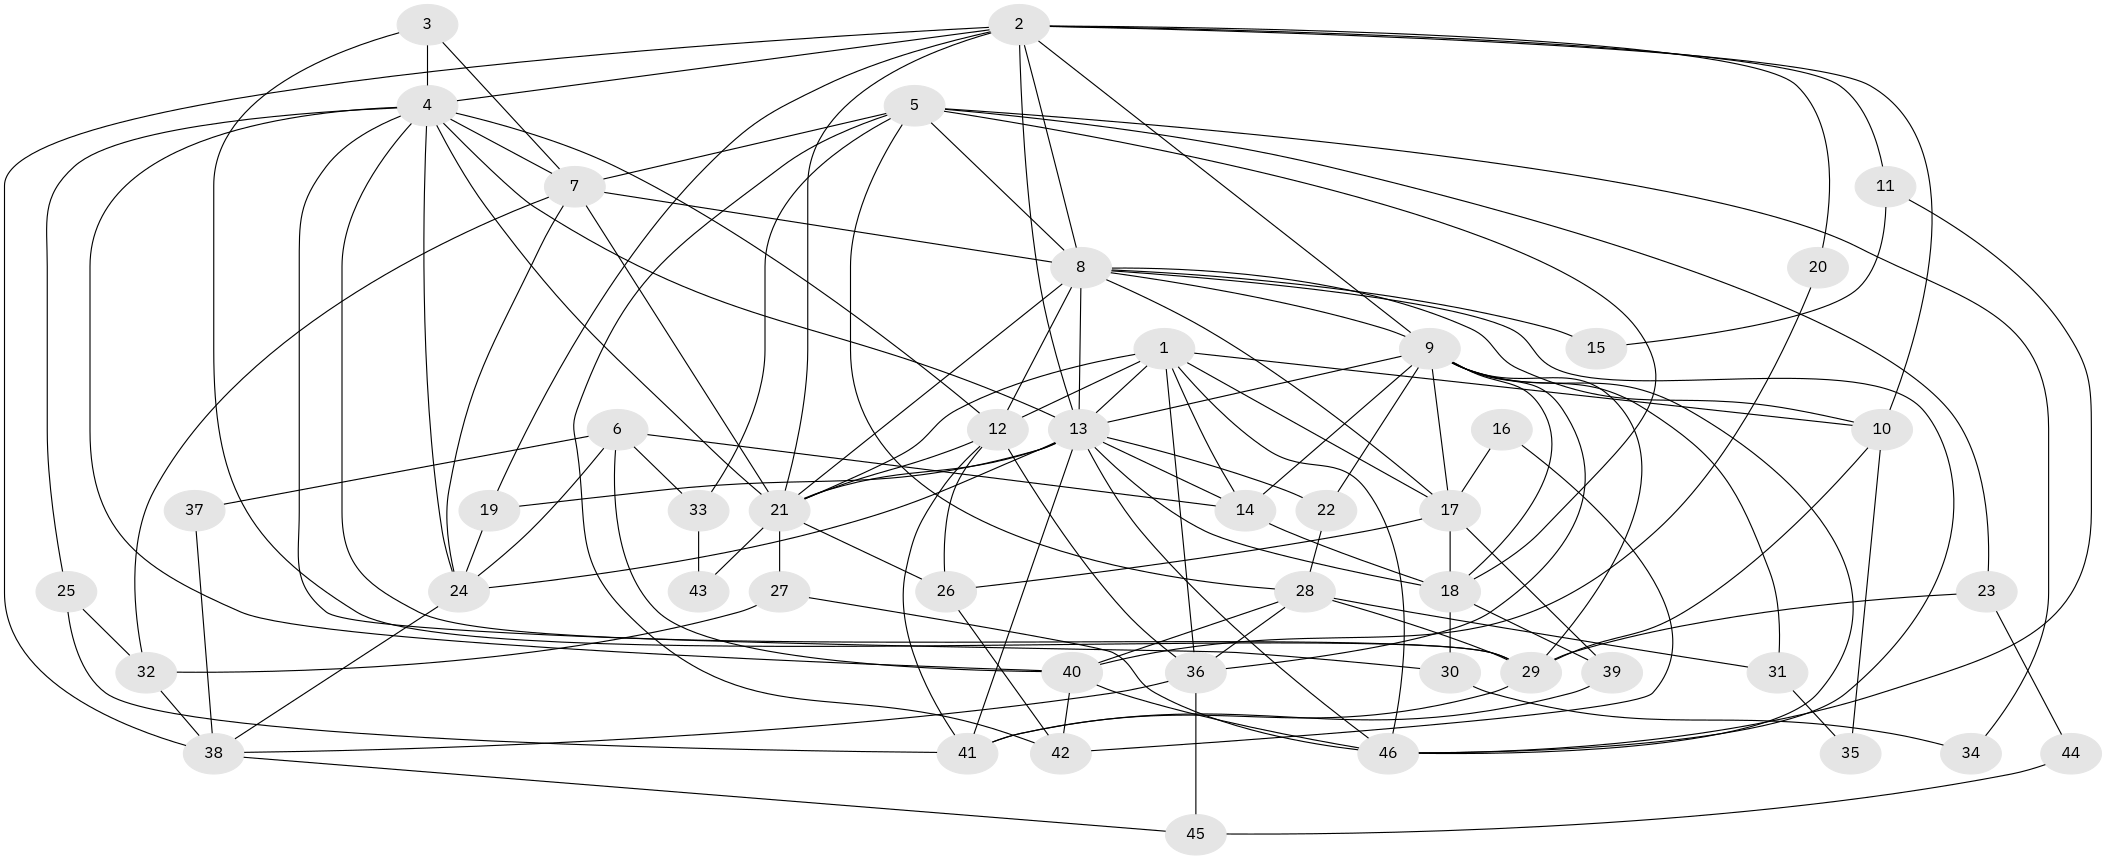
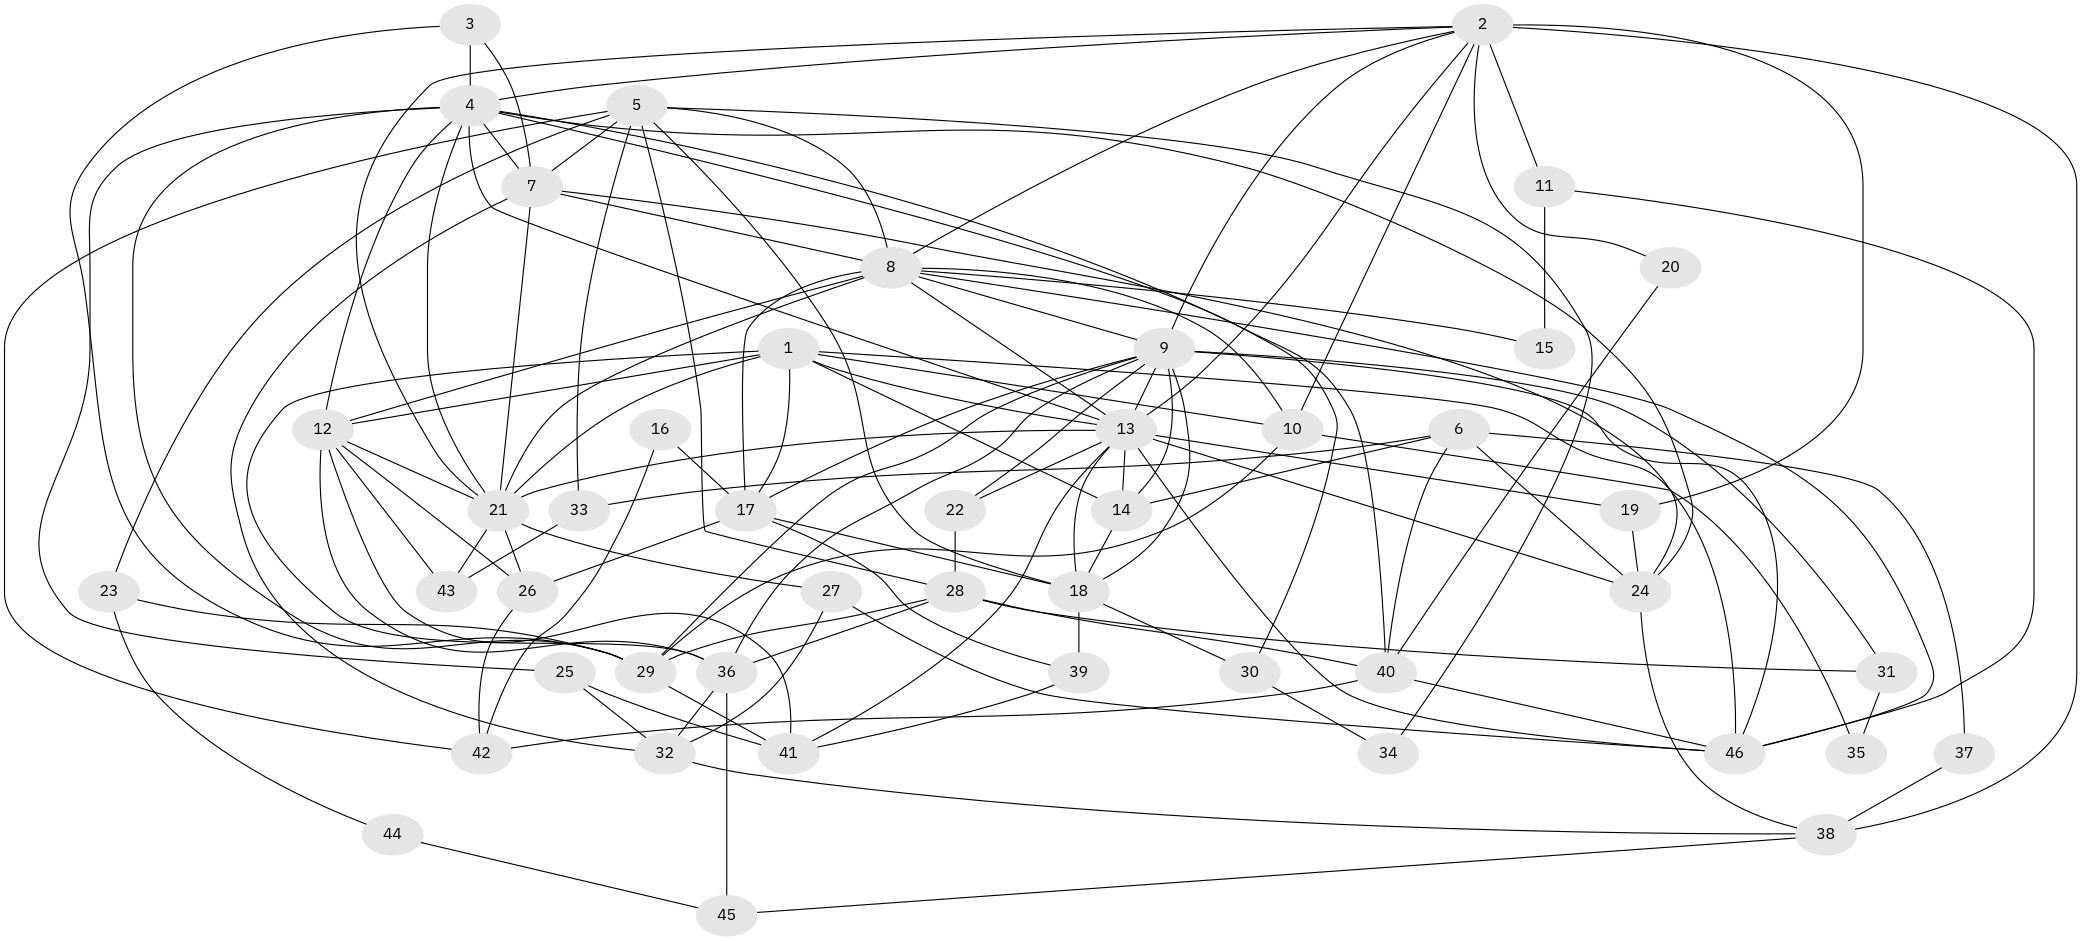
none -> (385, 511)
(708, 734) -> (696, 713)
